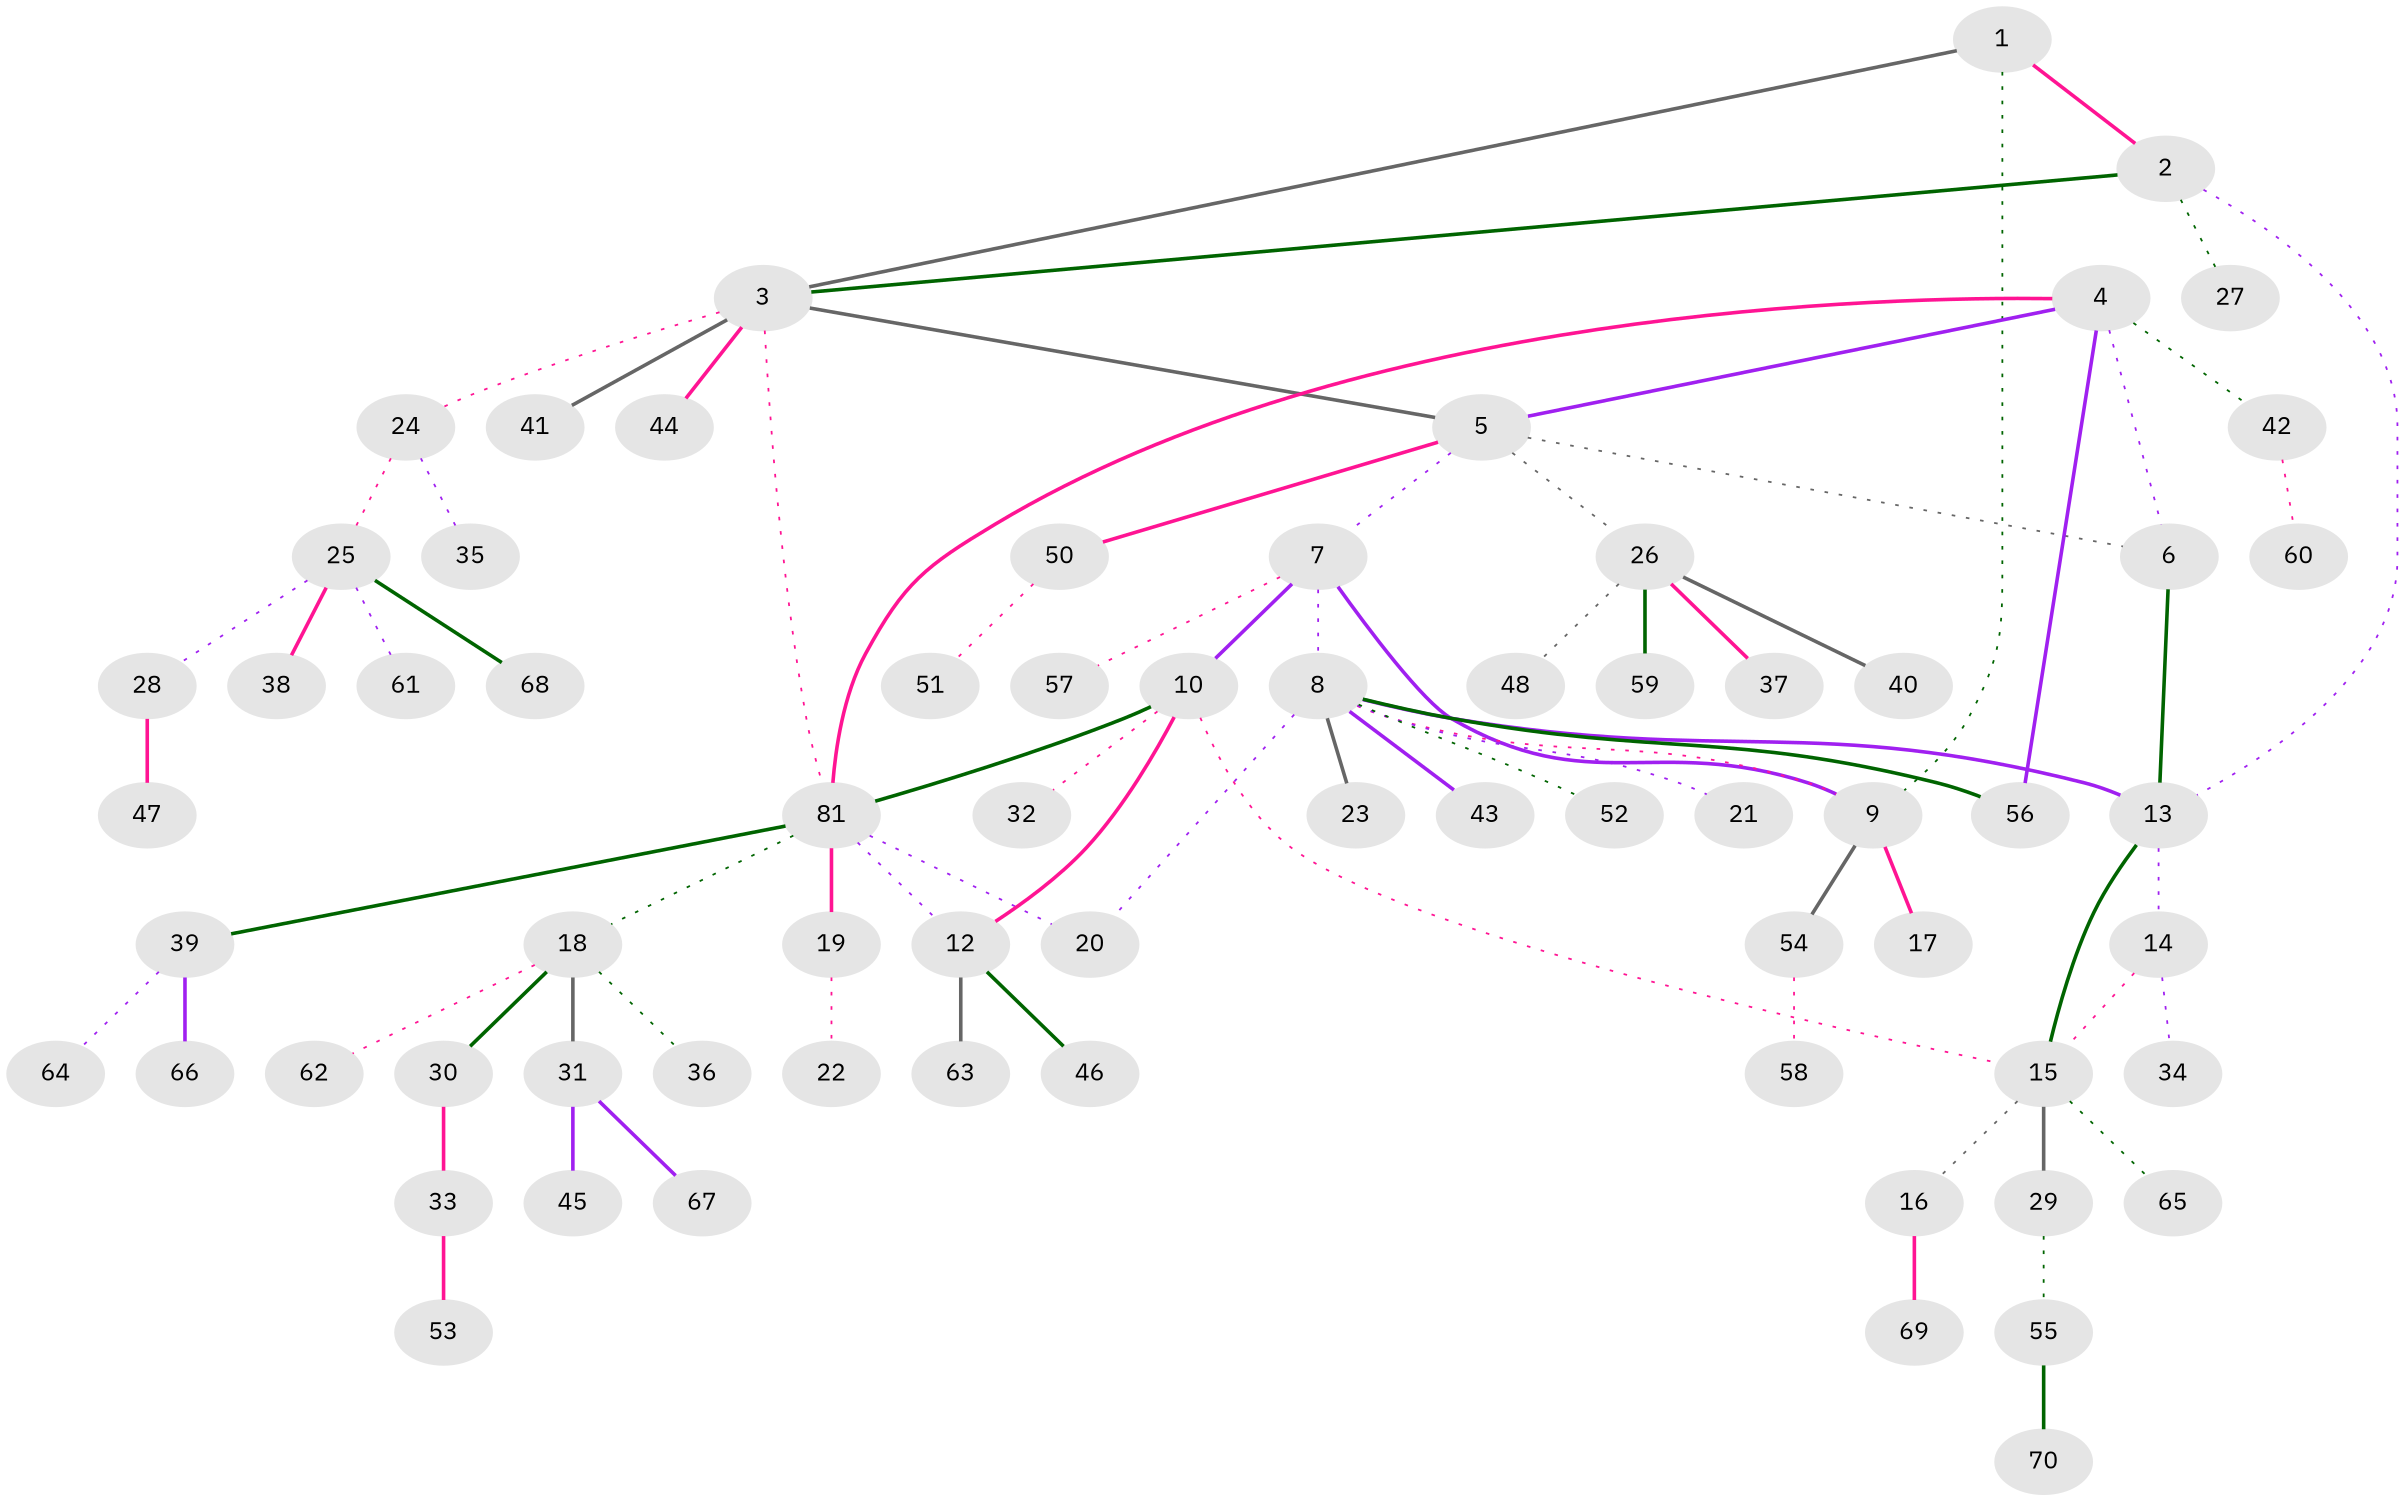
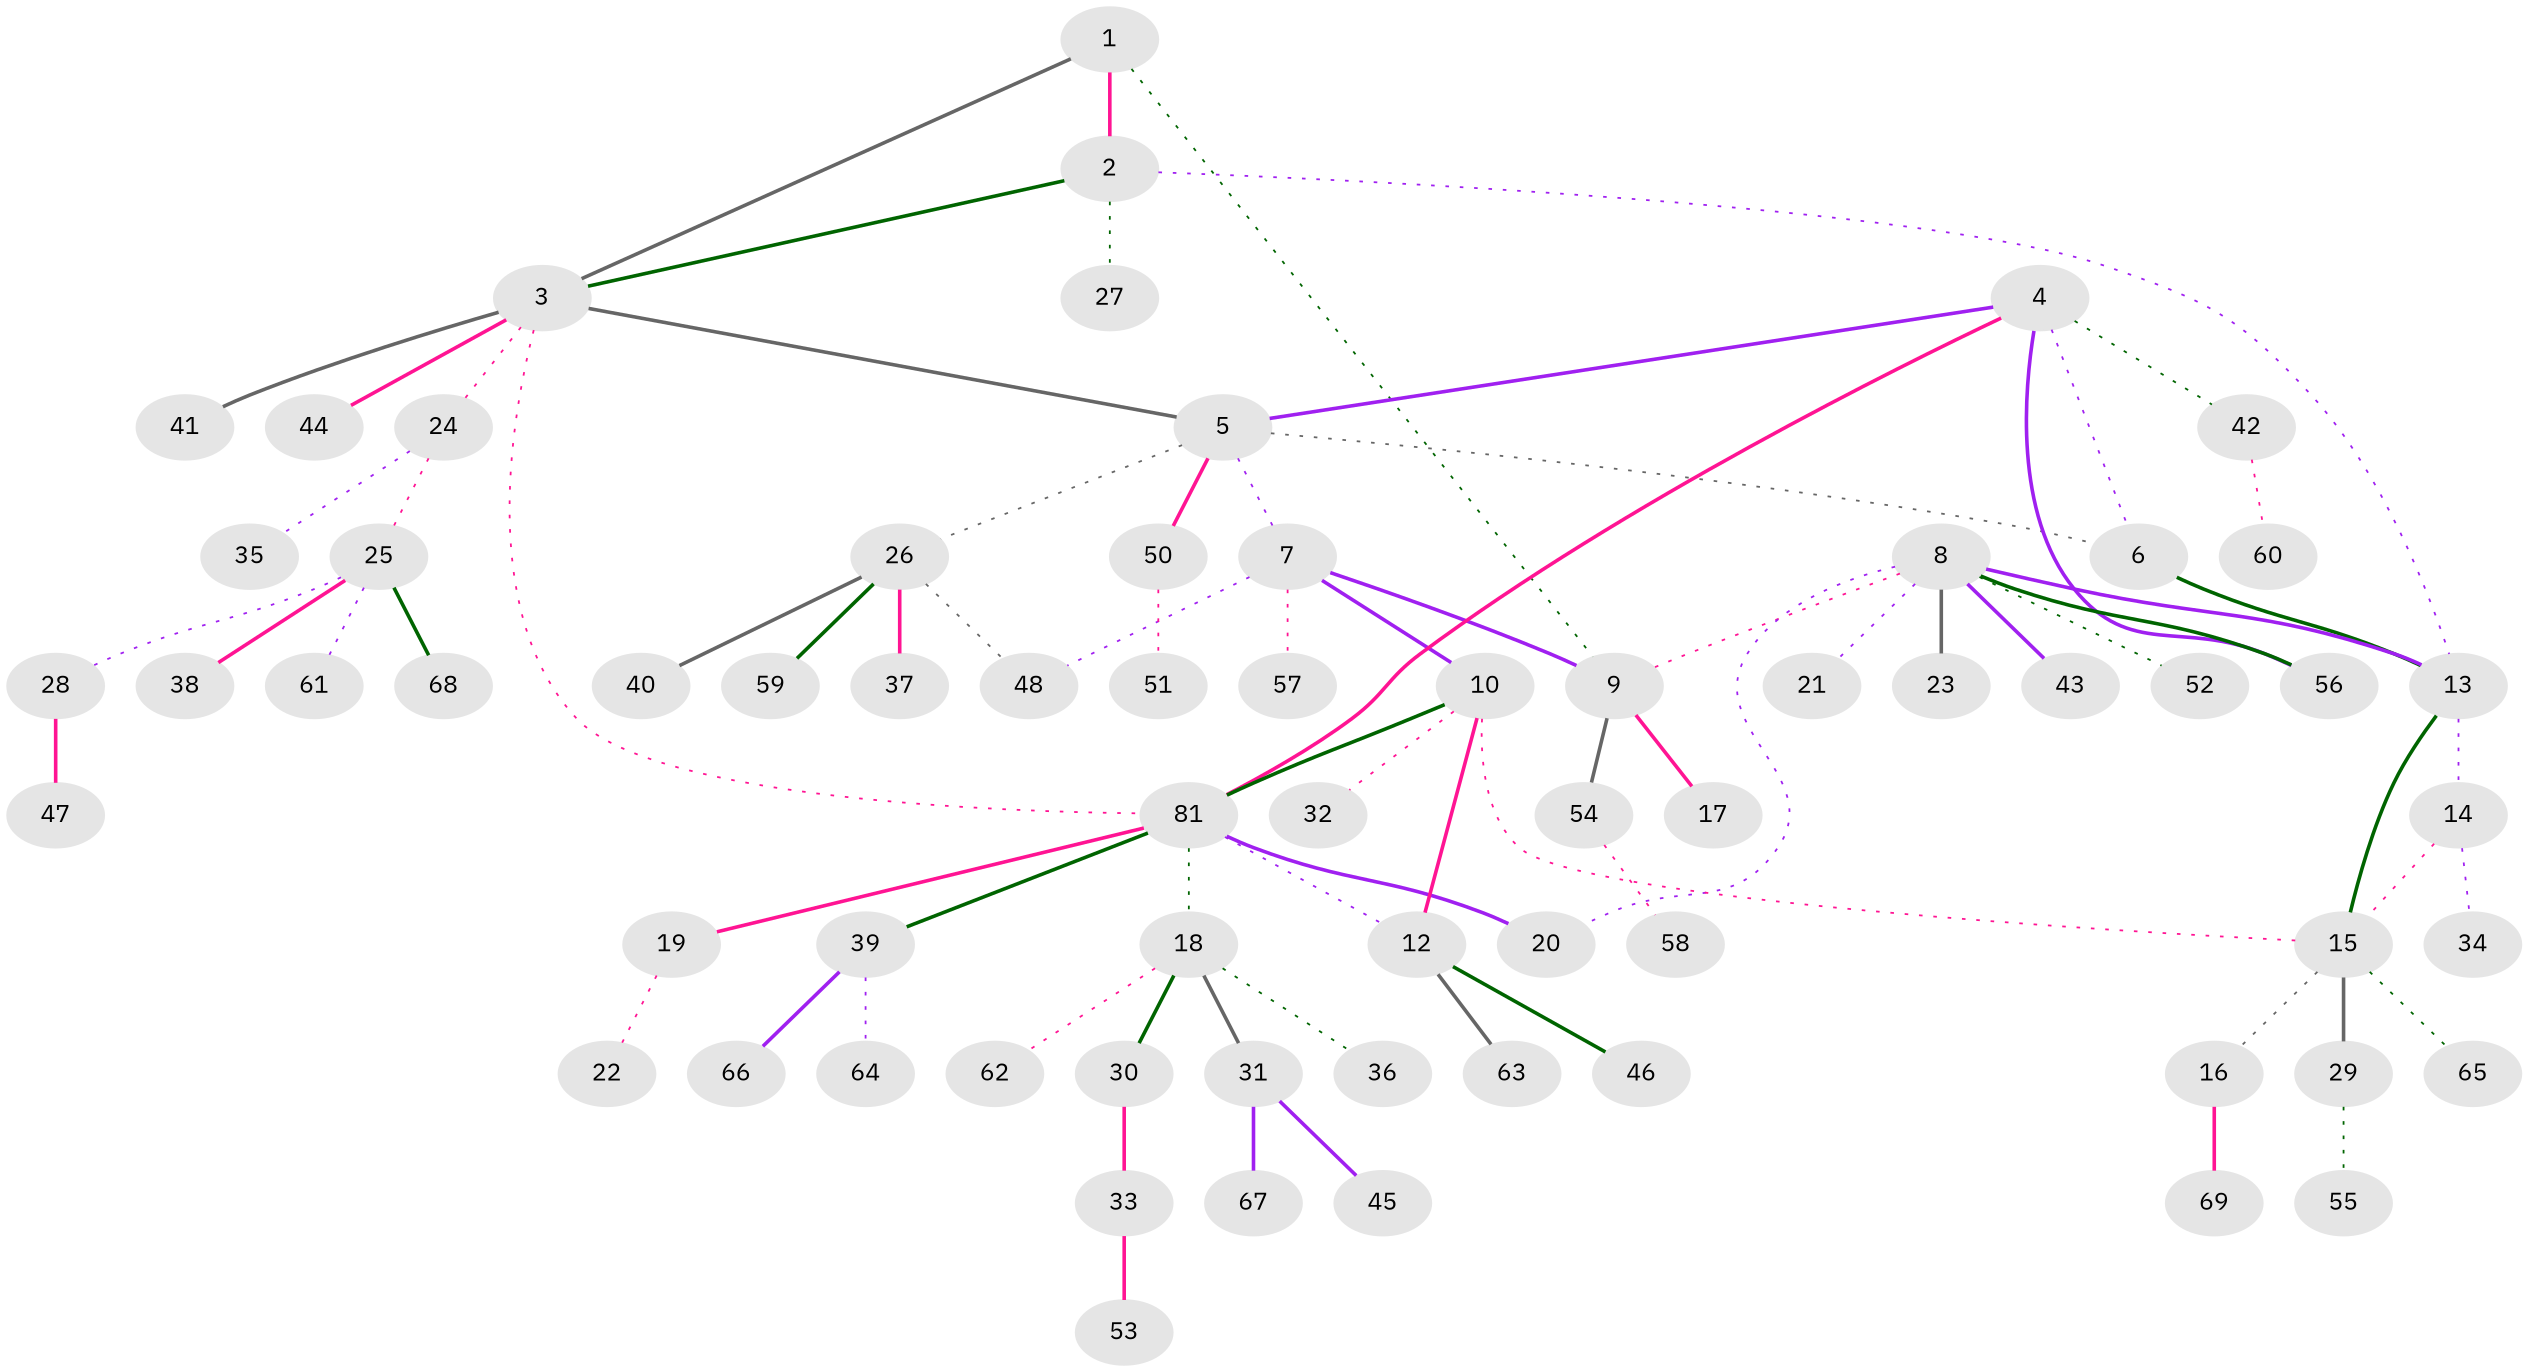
(1318, 622) -> (1172, 615)
(961, 880) -> (1368, 880)
(2044, 1462) -> none
